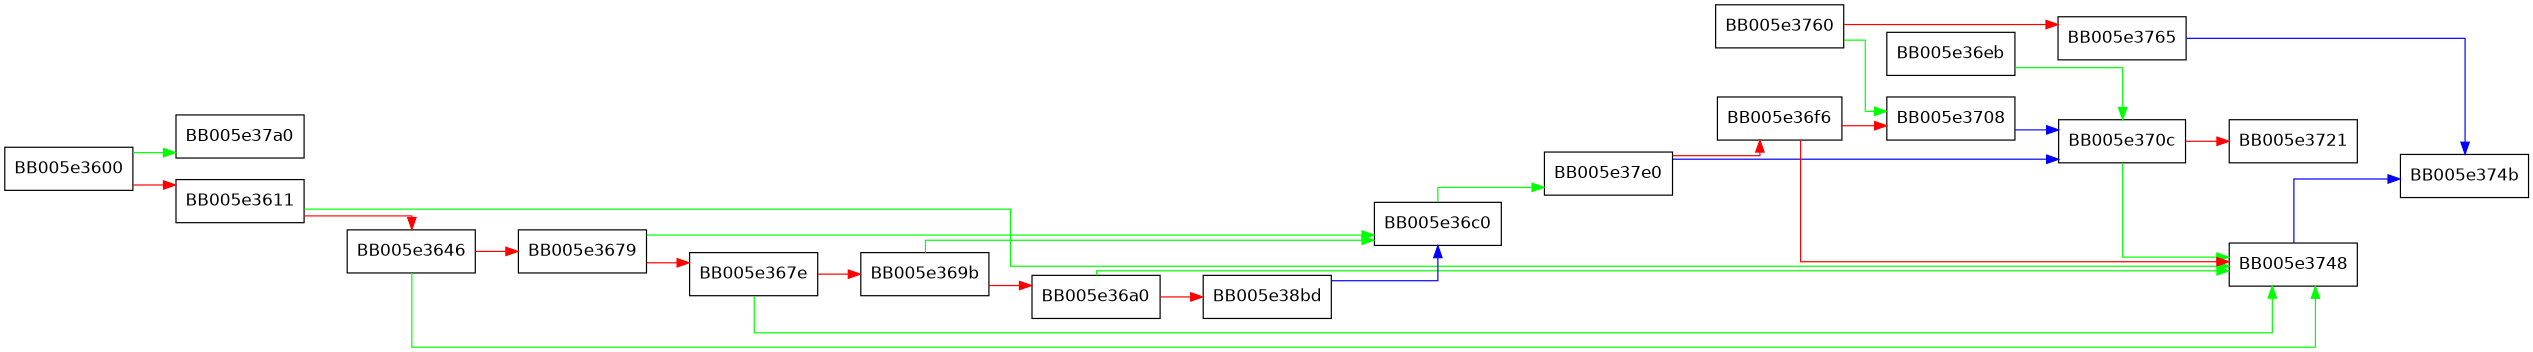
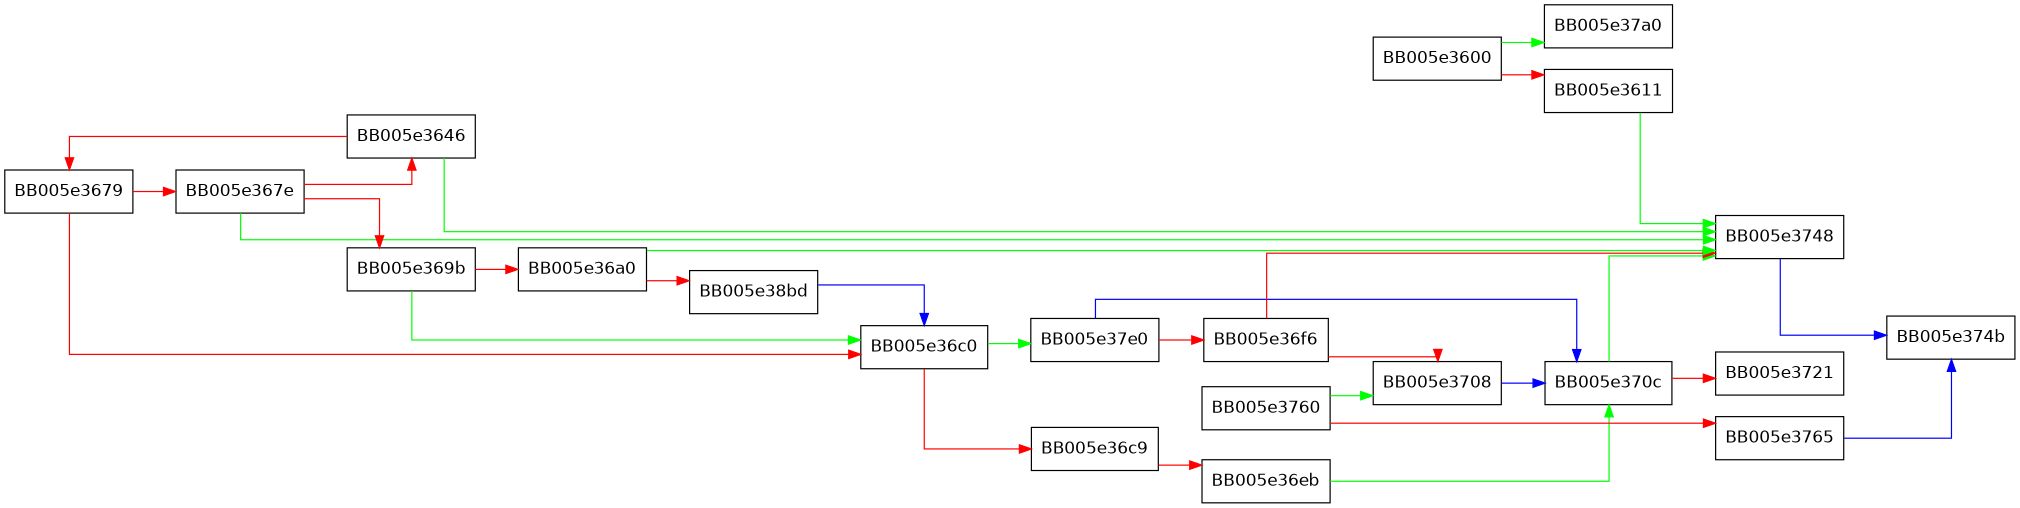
(359, 216) -> (365, 184)
(915, 235) -> (388, 354)
none -> (1095, 449)
